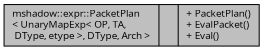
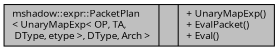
(219, 14) -> (226, 14)
